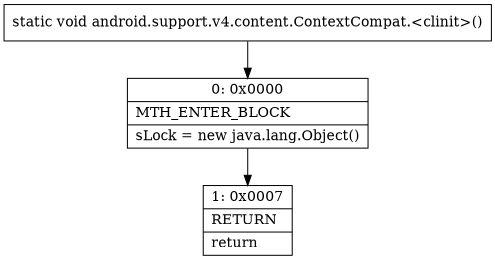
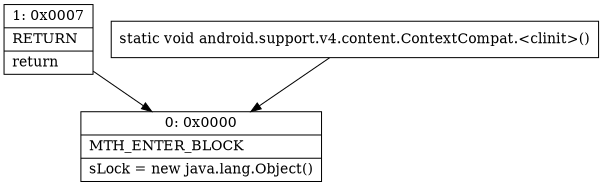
(248, 162) -> (118, 88)
